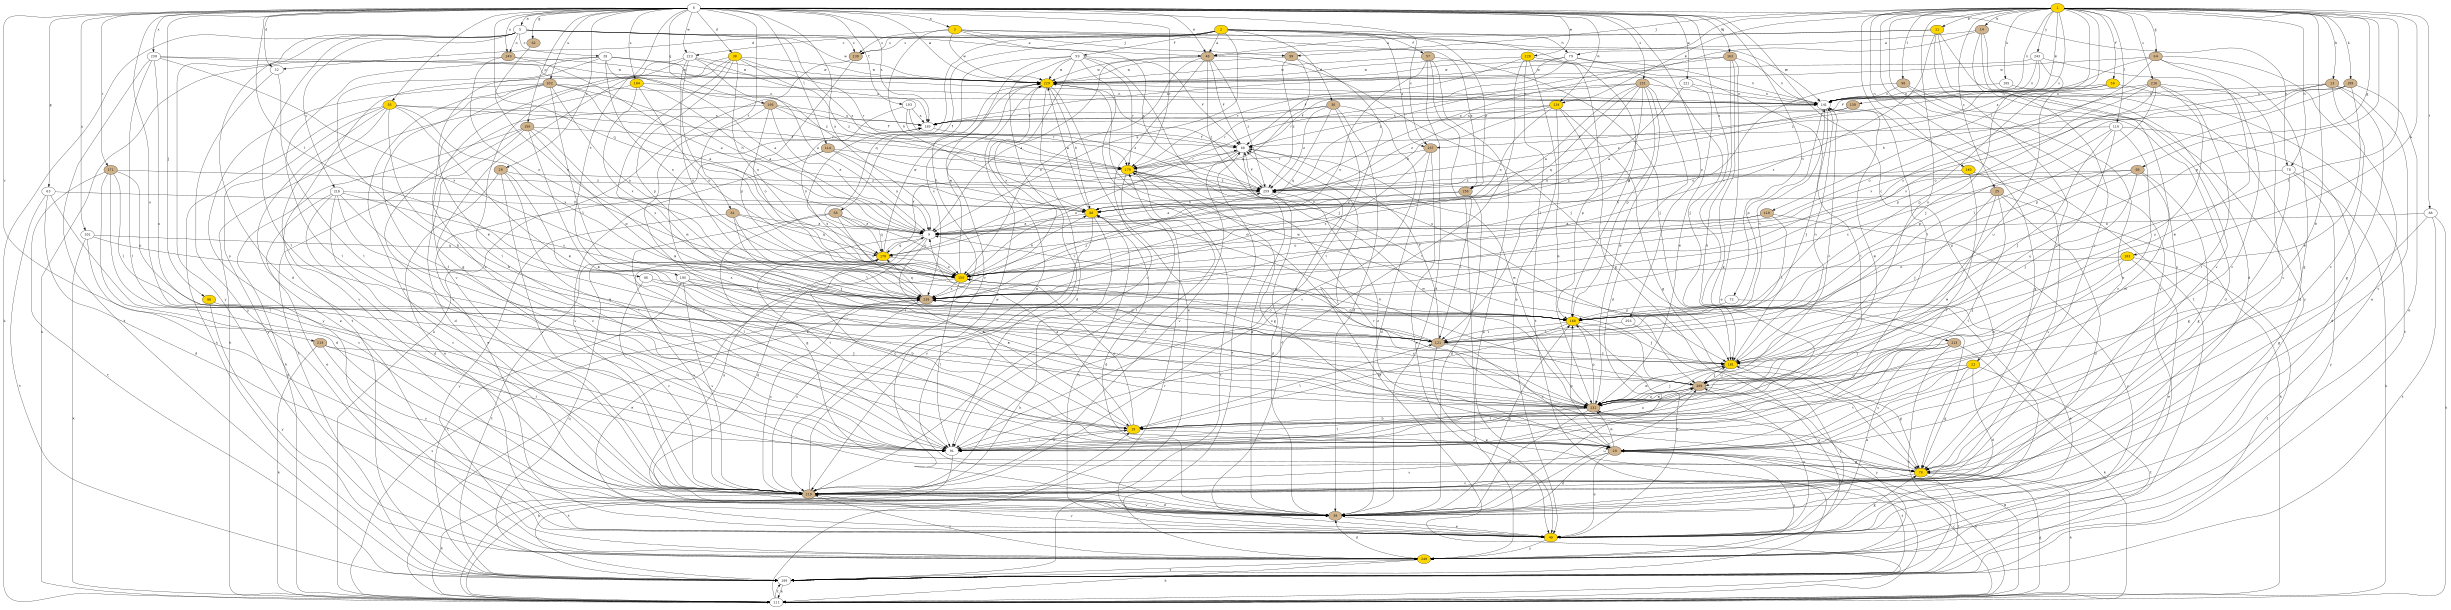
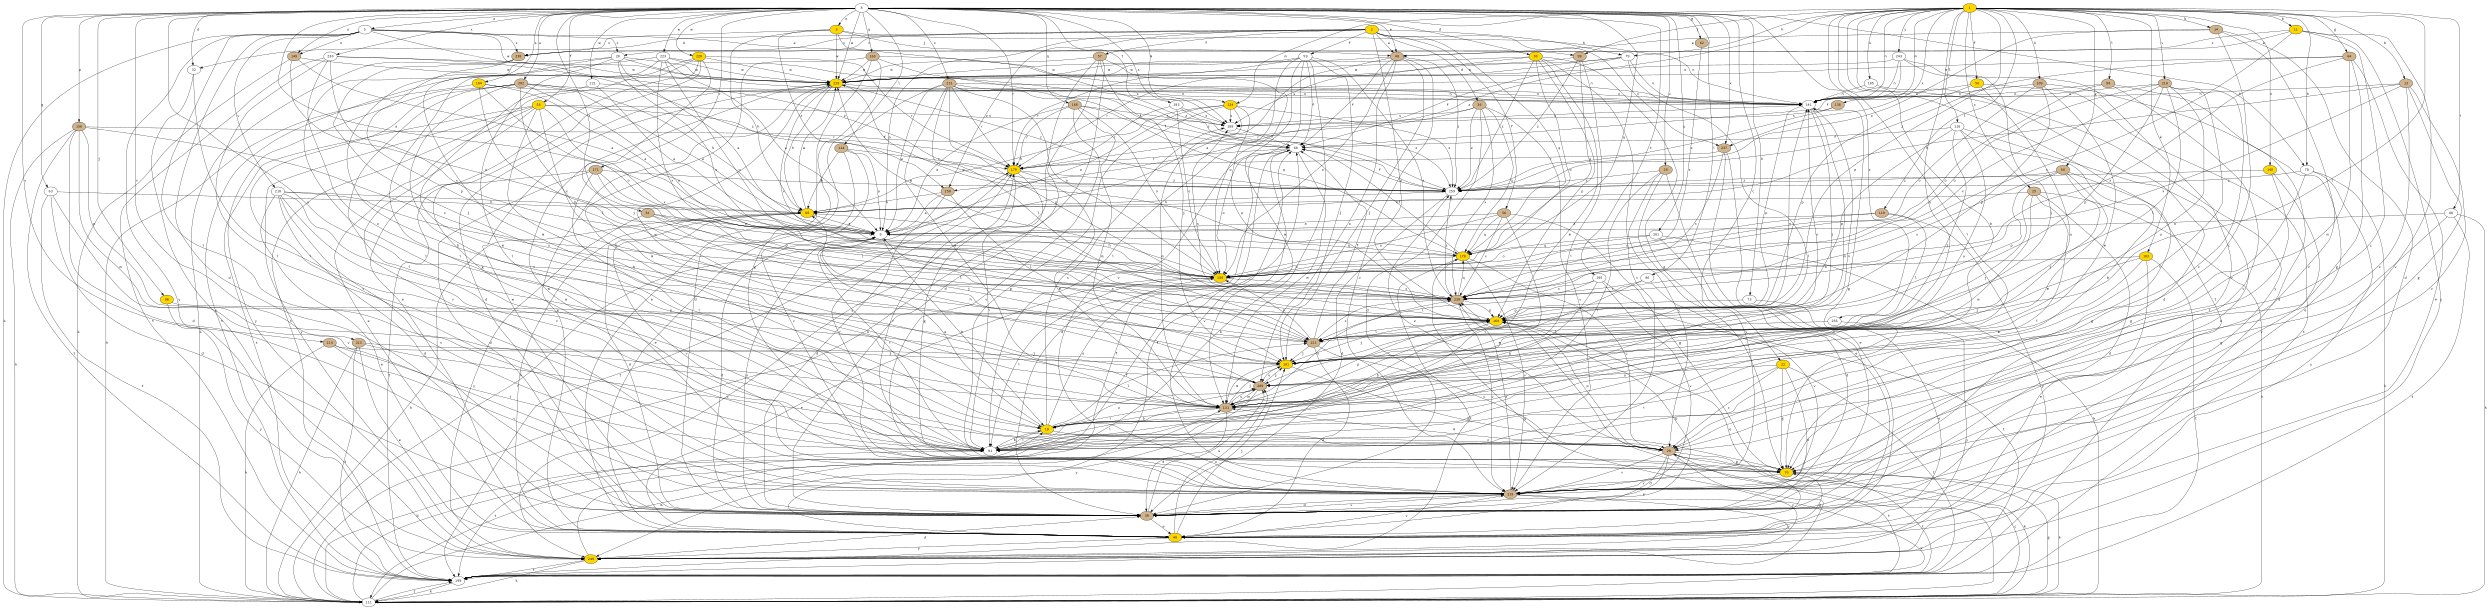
(827, 40) -> (865, 40)
none -> (684, 277)
